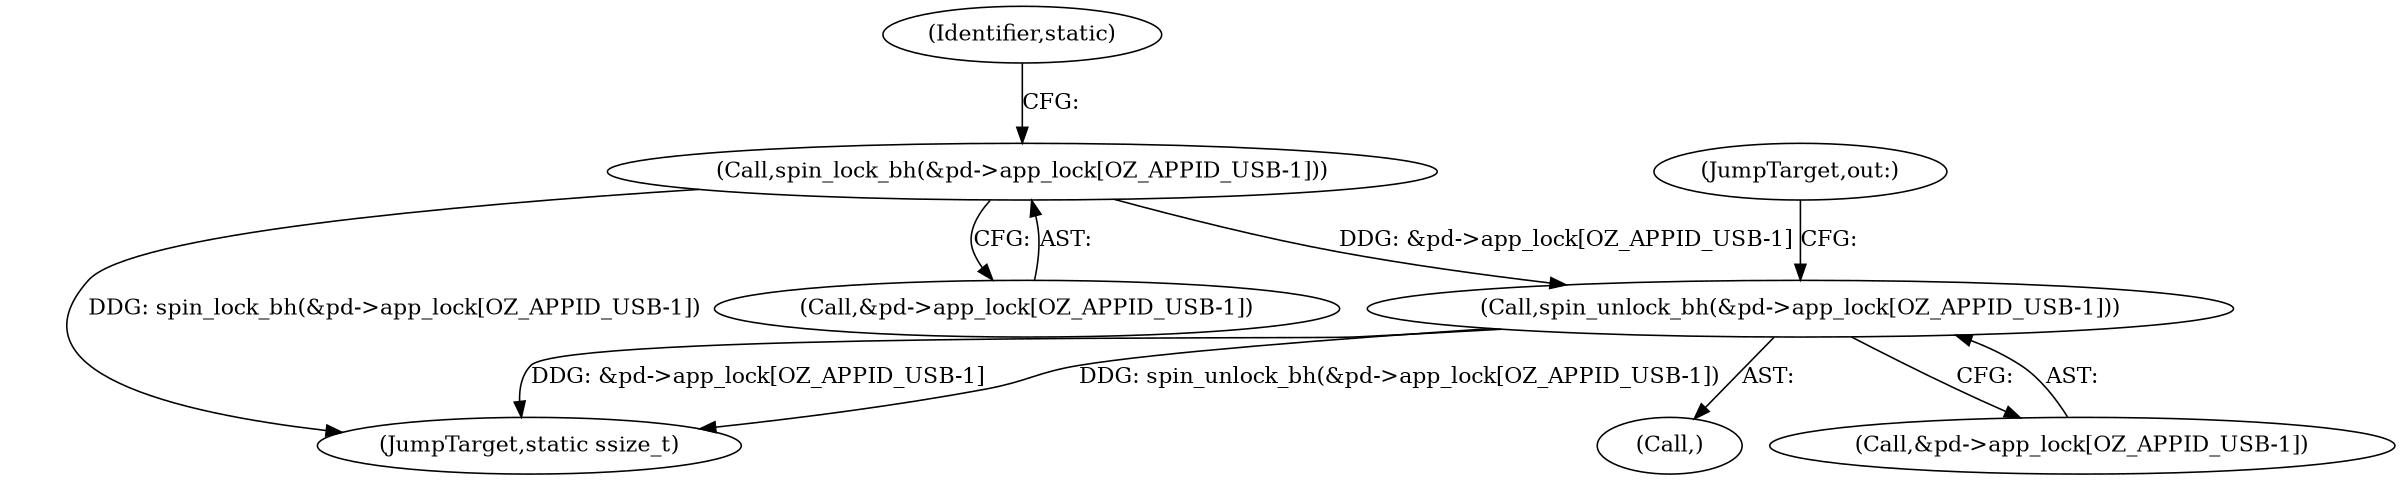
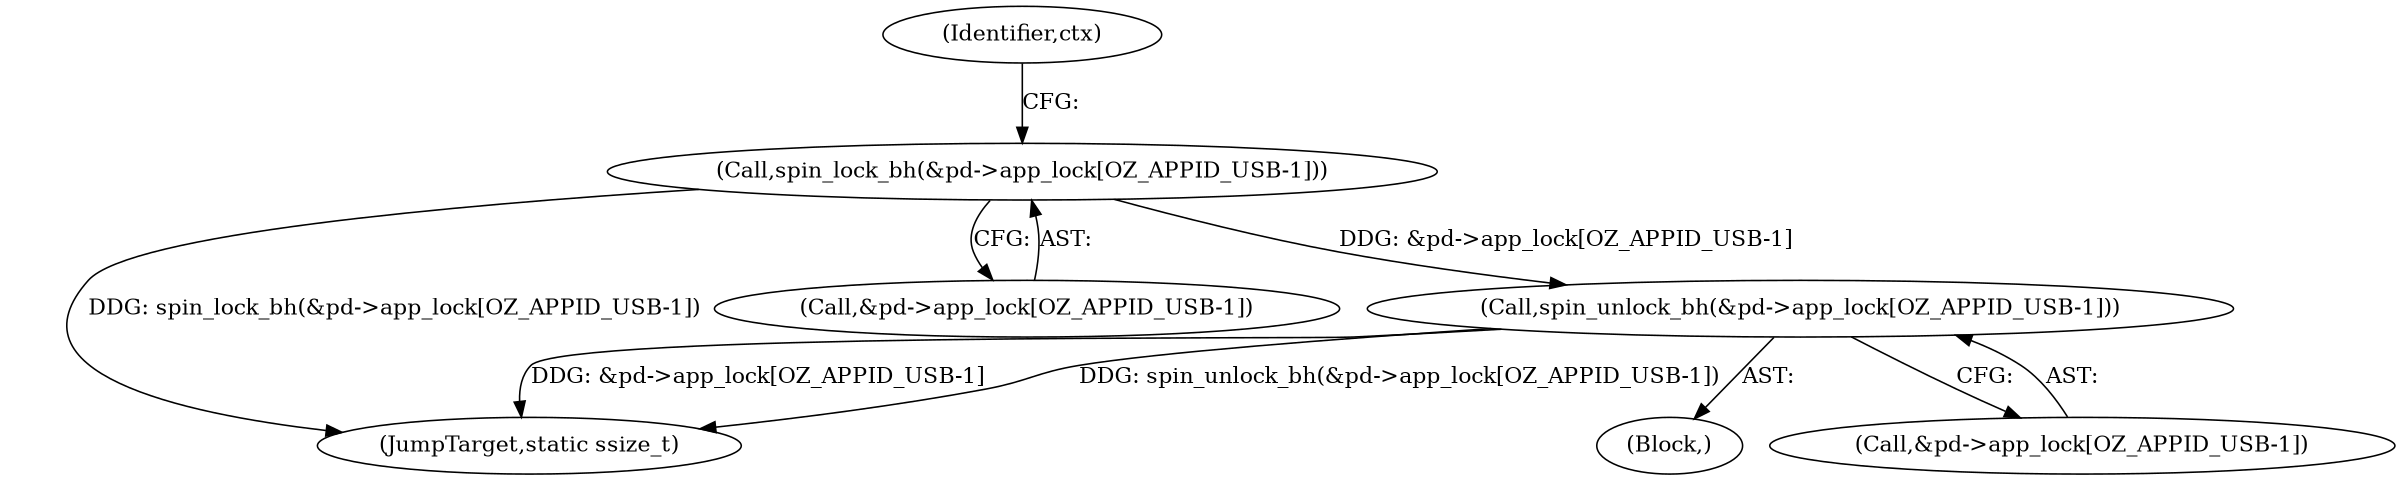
(1022, 35) -> (1022, 35)
(1800, 172) -> none
(1670, 446) -> (1670, 446)
